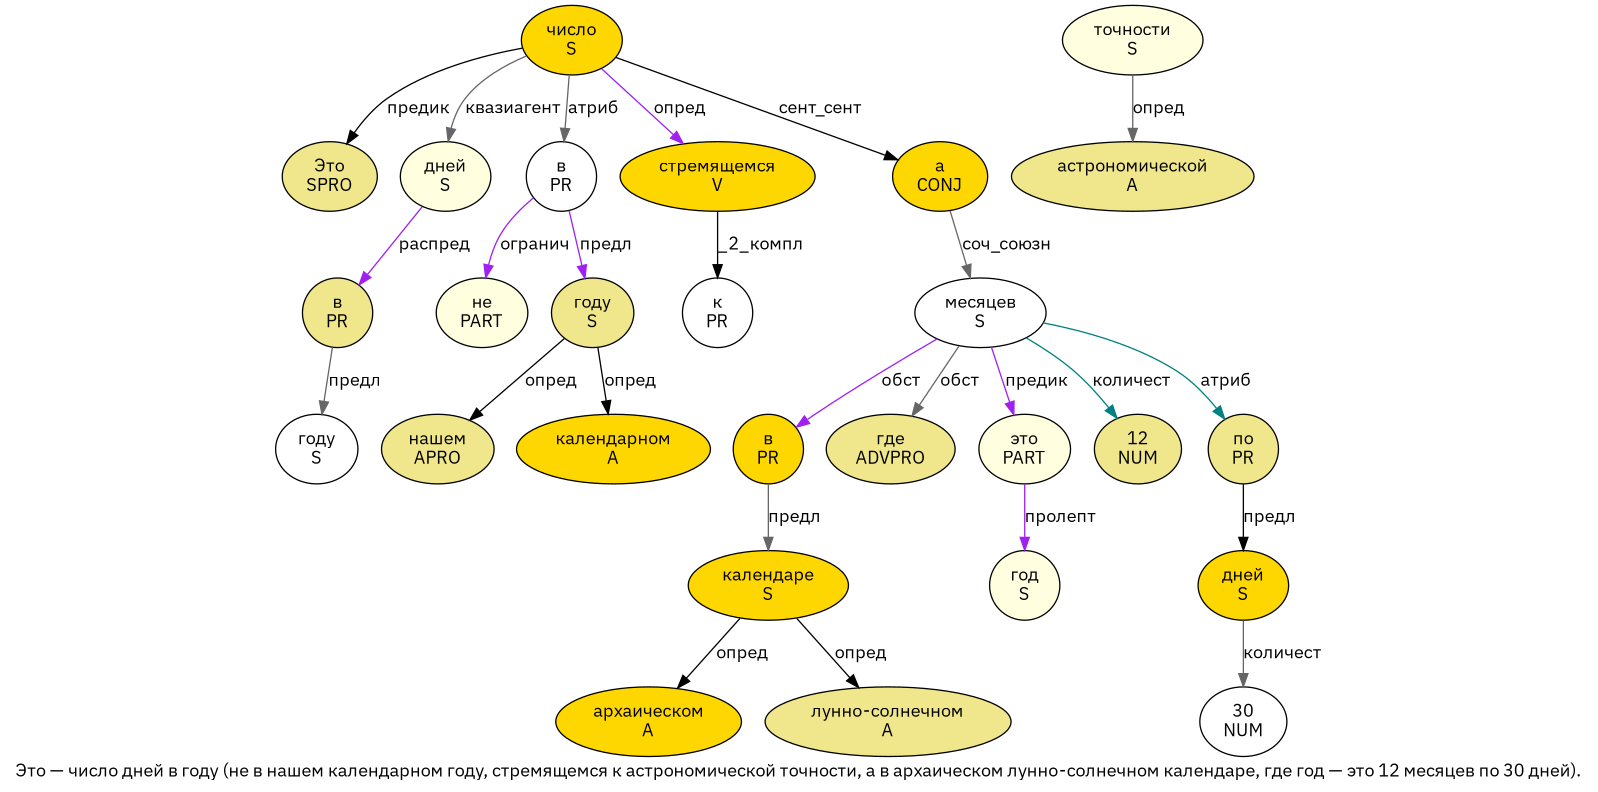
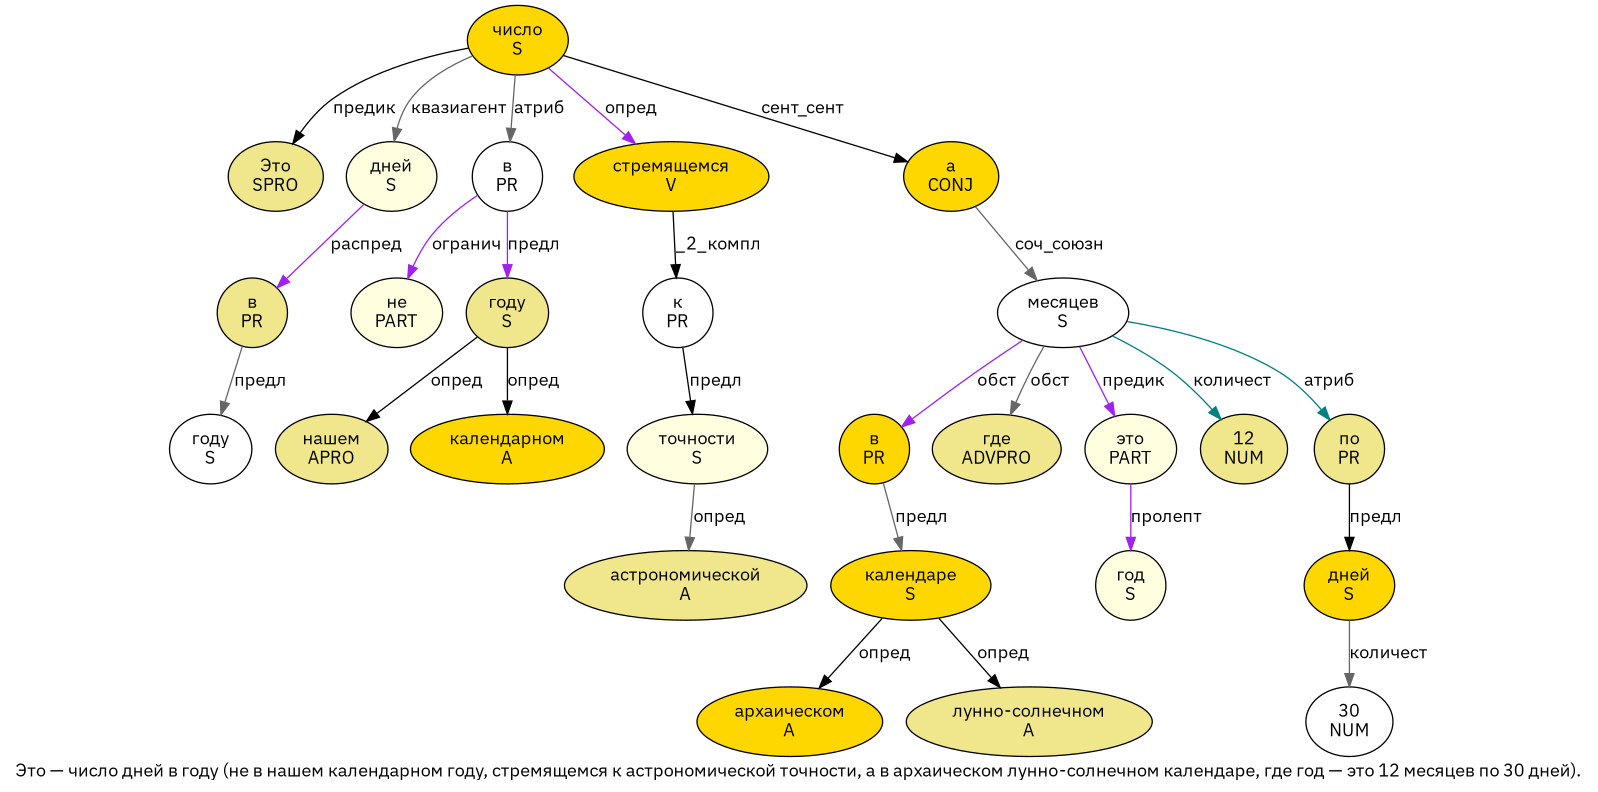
none -> (687, 374)
